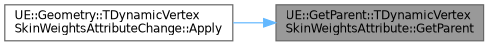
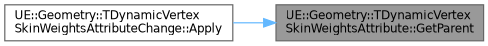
(380, 23) -> (380, 23)
